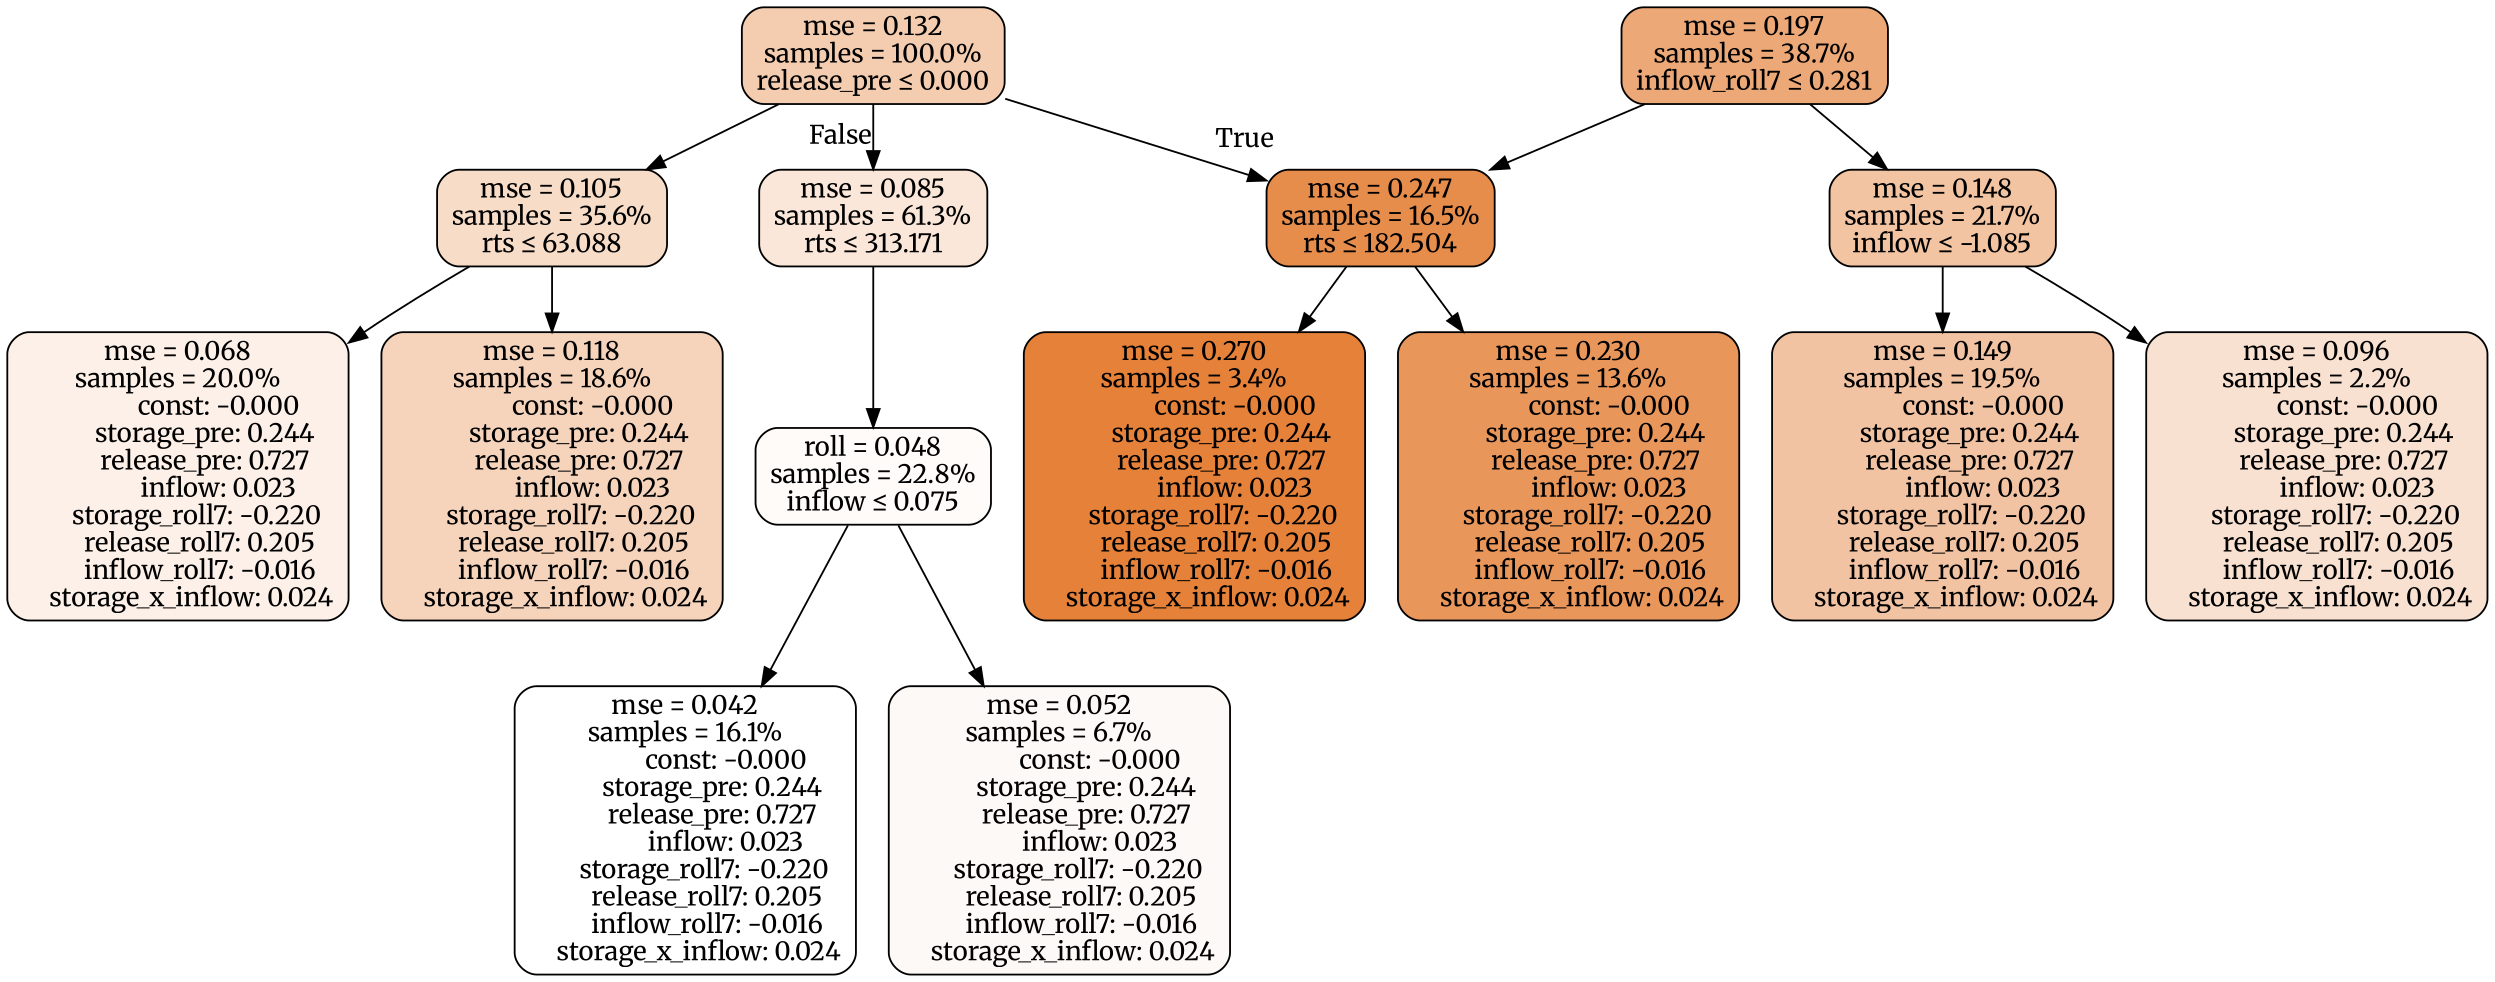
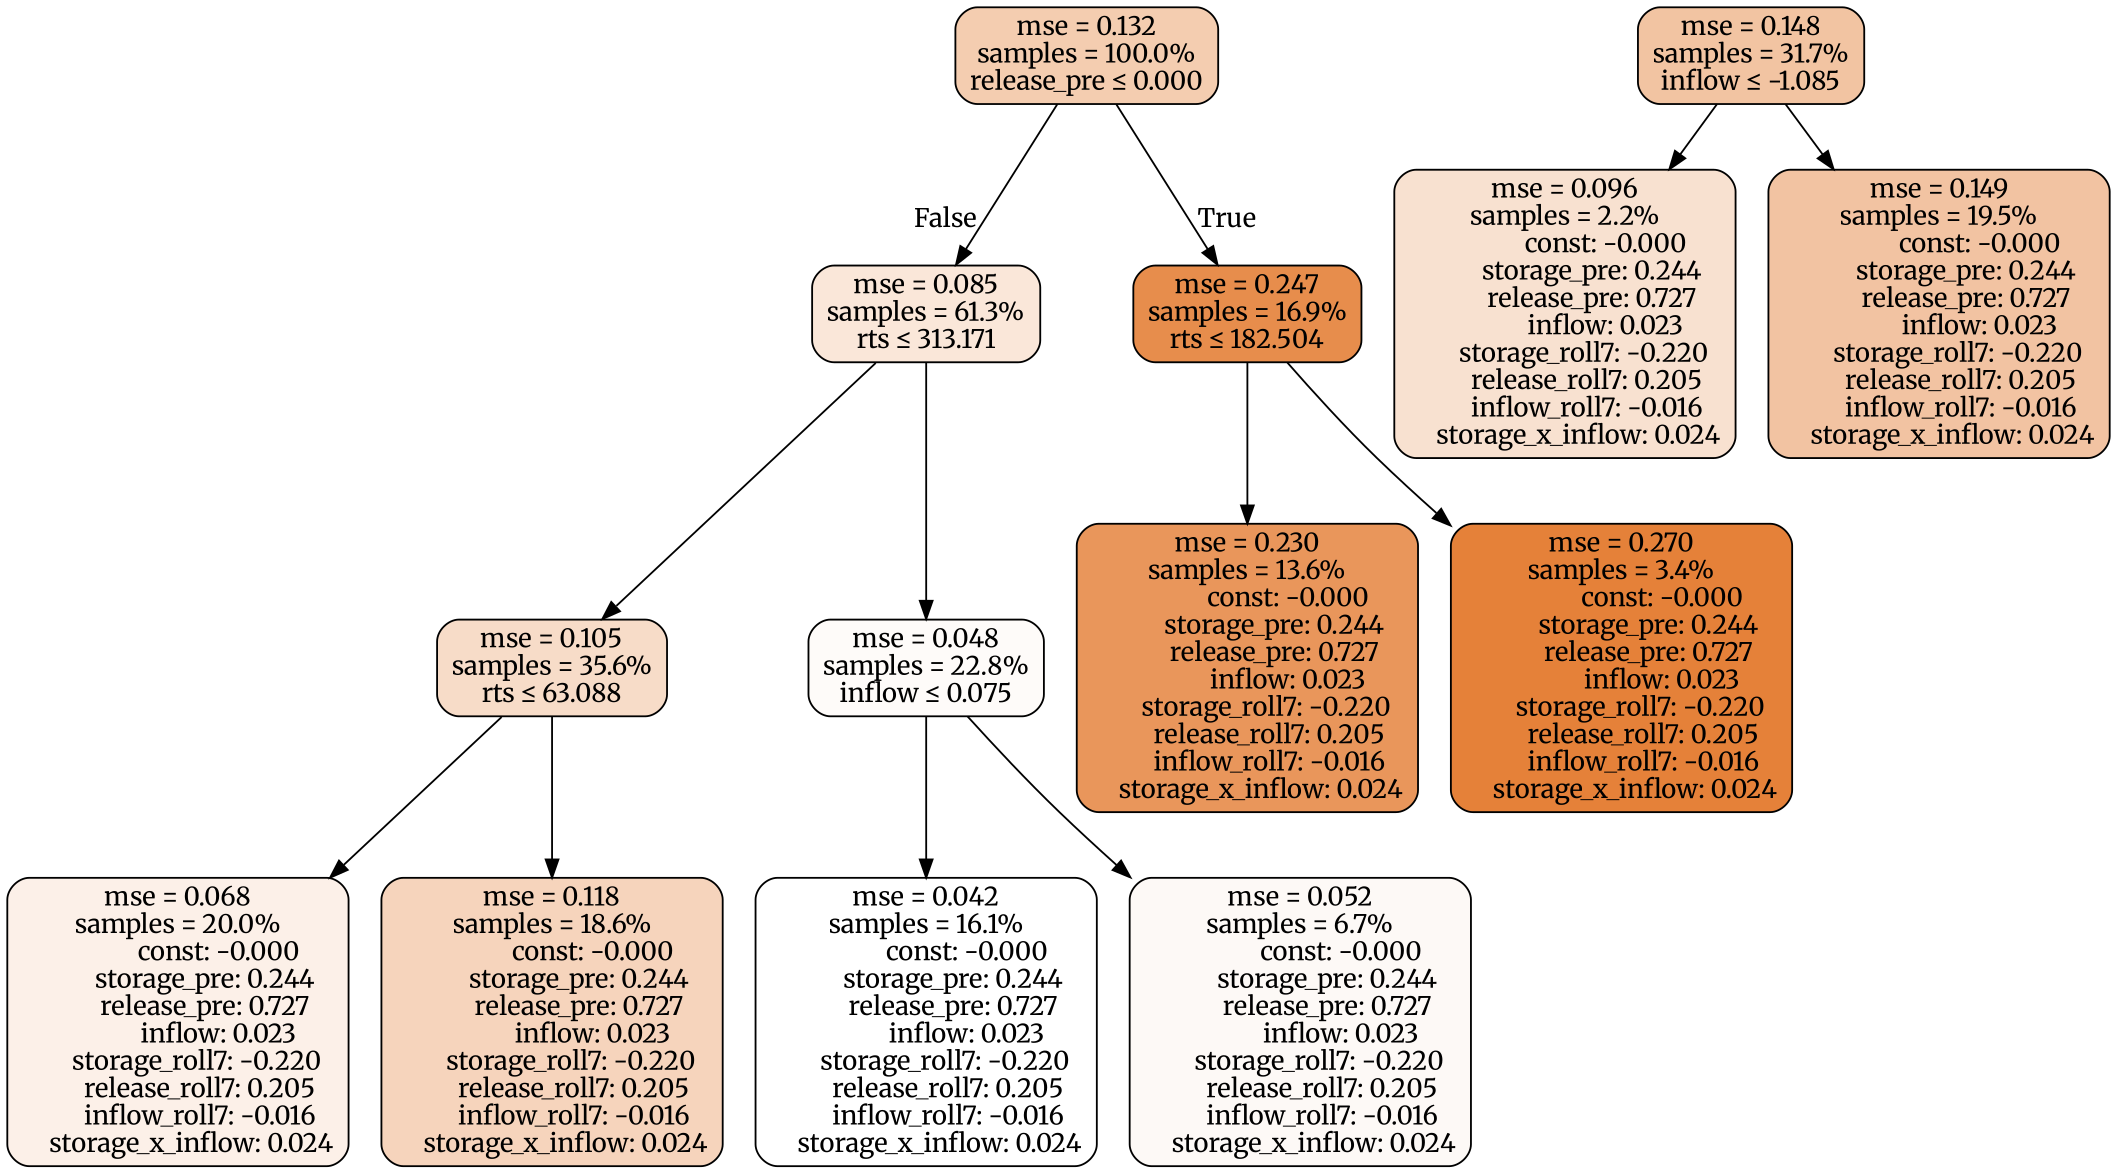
(1755, 56) -> none
(721, 133) -> (746, 484)
(1381, 218) -> (1247, 314)
(1943, 218) -> (1751, 56)
(873, 476) -> (926, 668)
